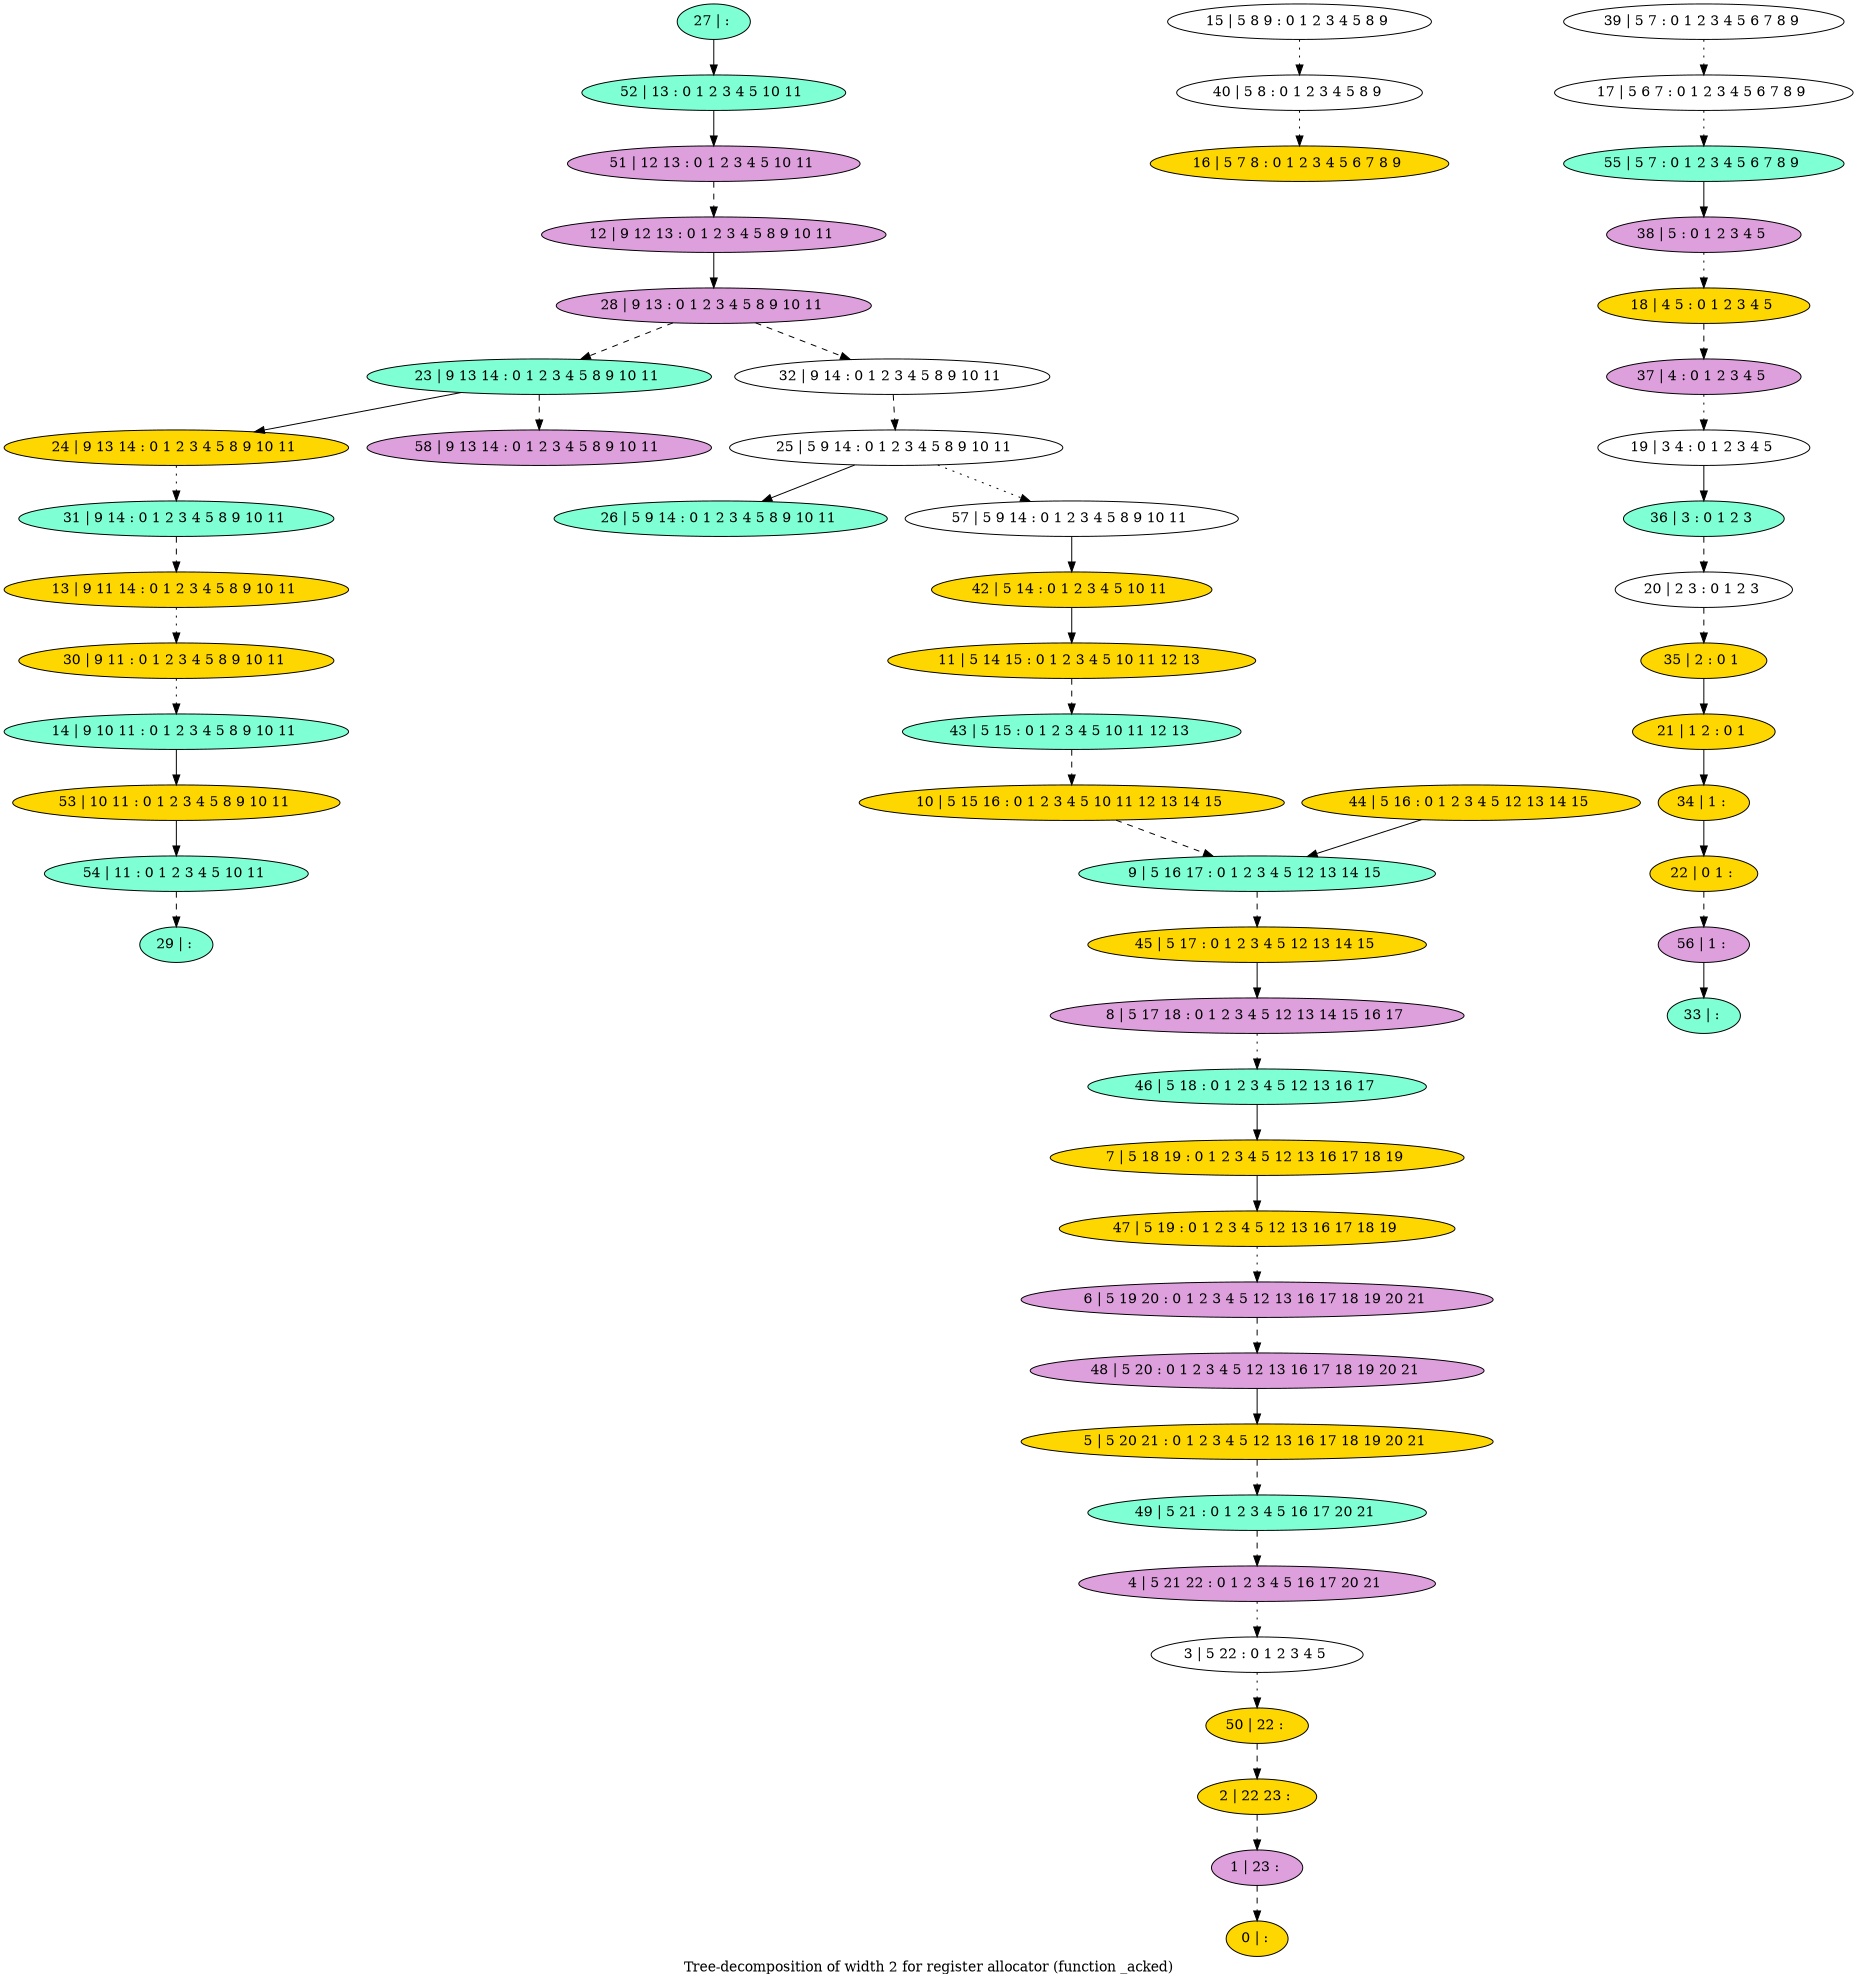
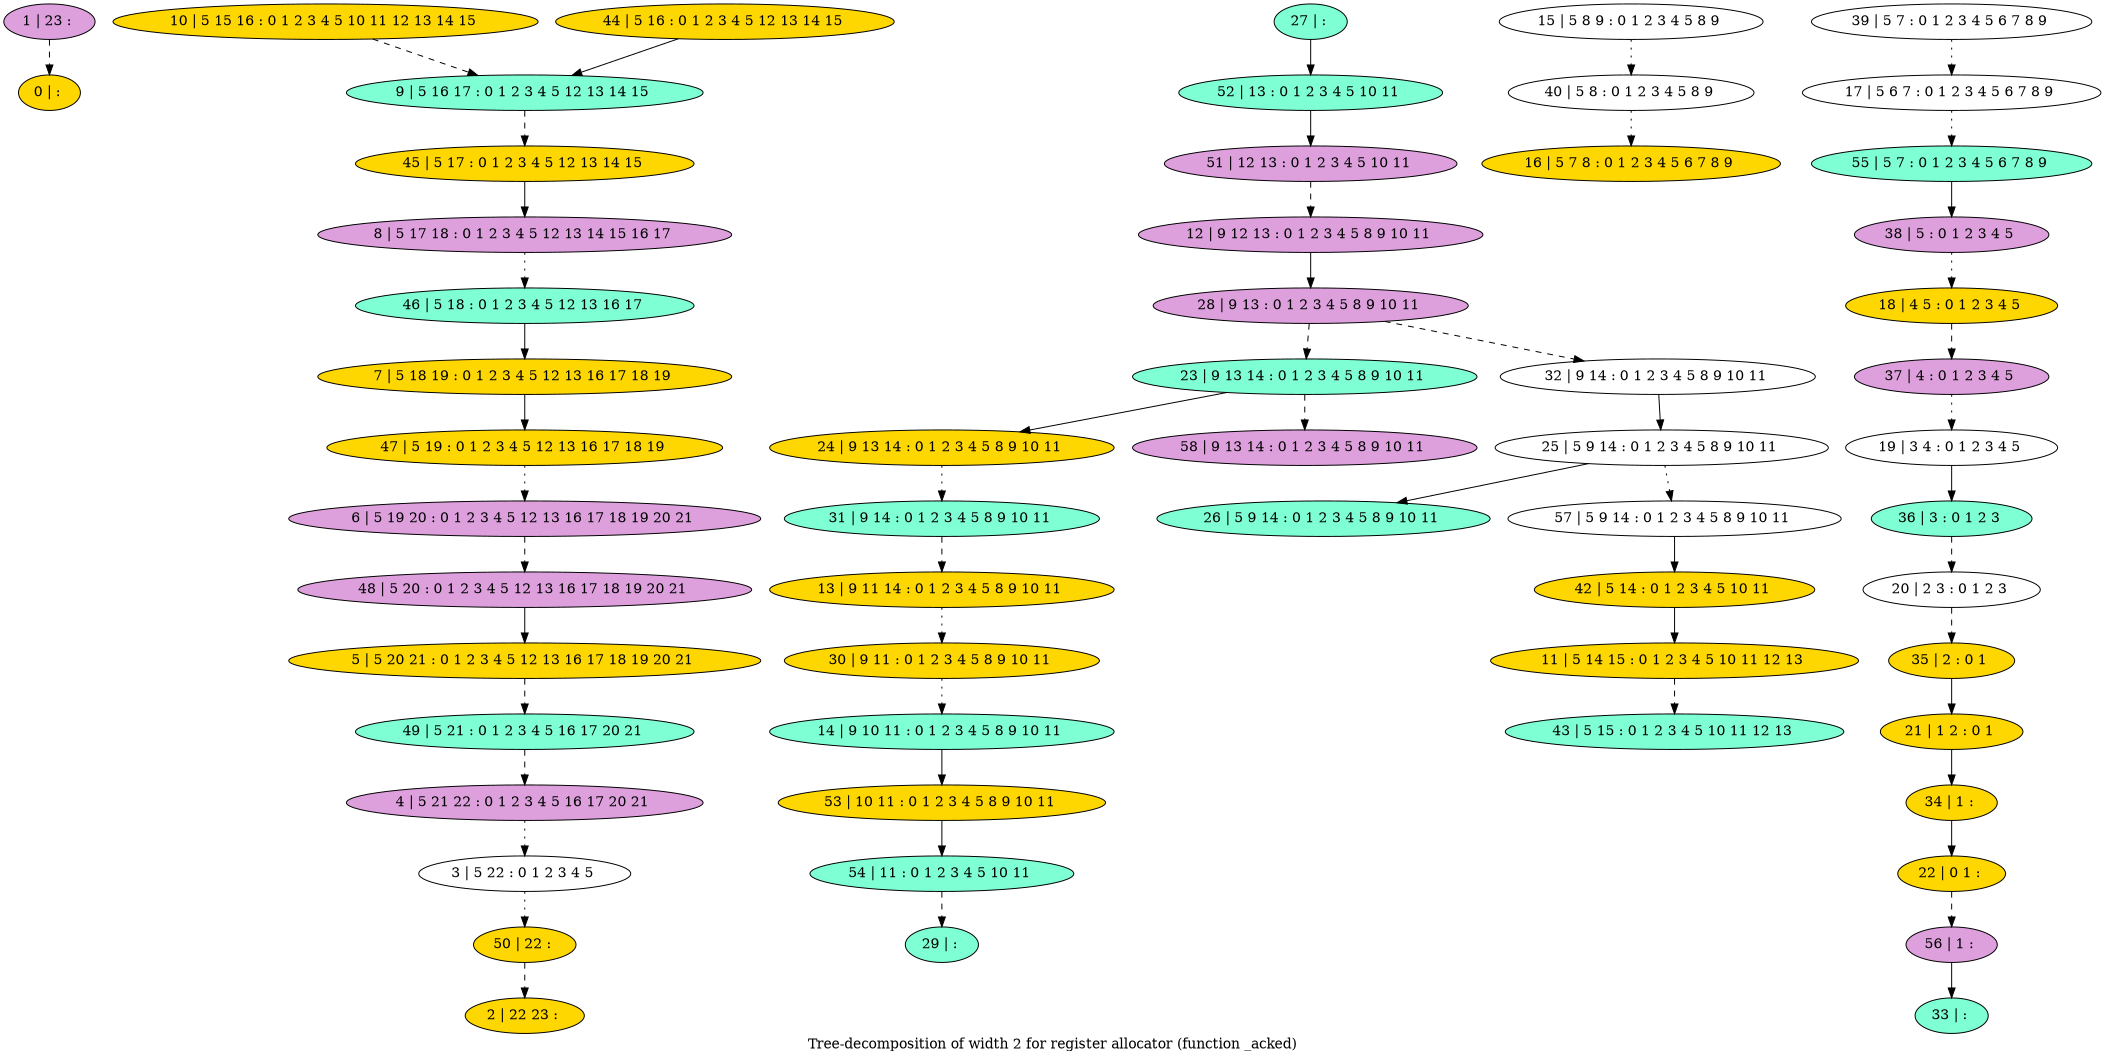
(894, 407) -> (1659, 407)
(1072, 762) -> none
(1257, 1827) -> none
